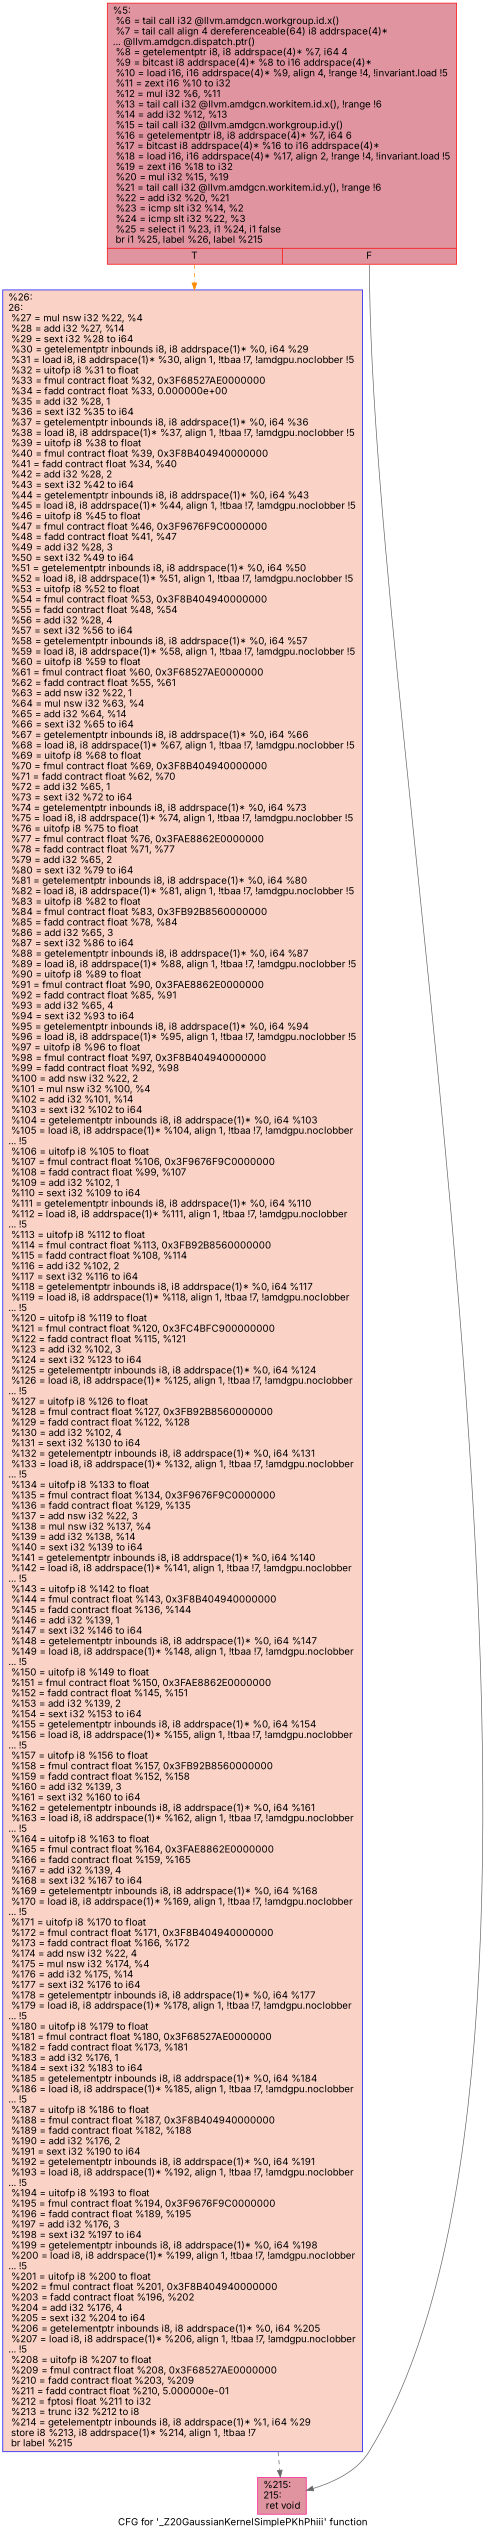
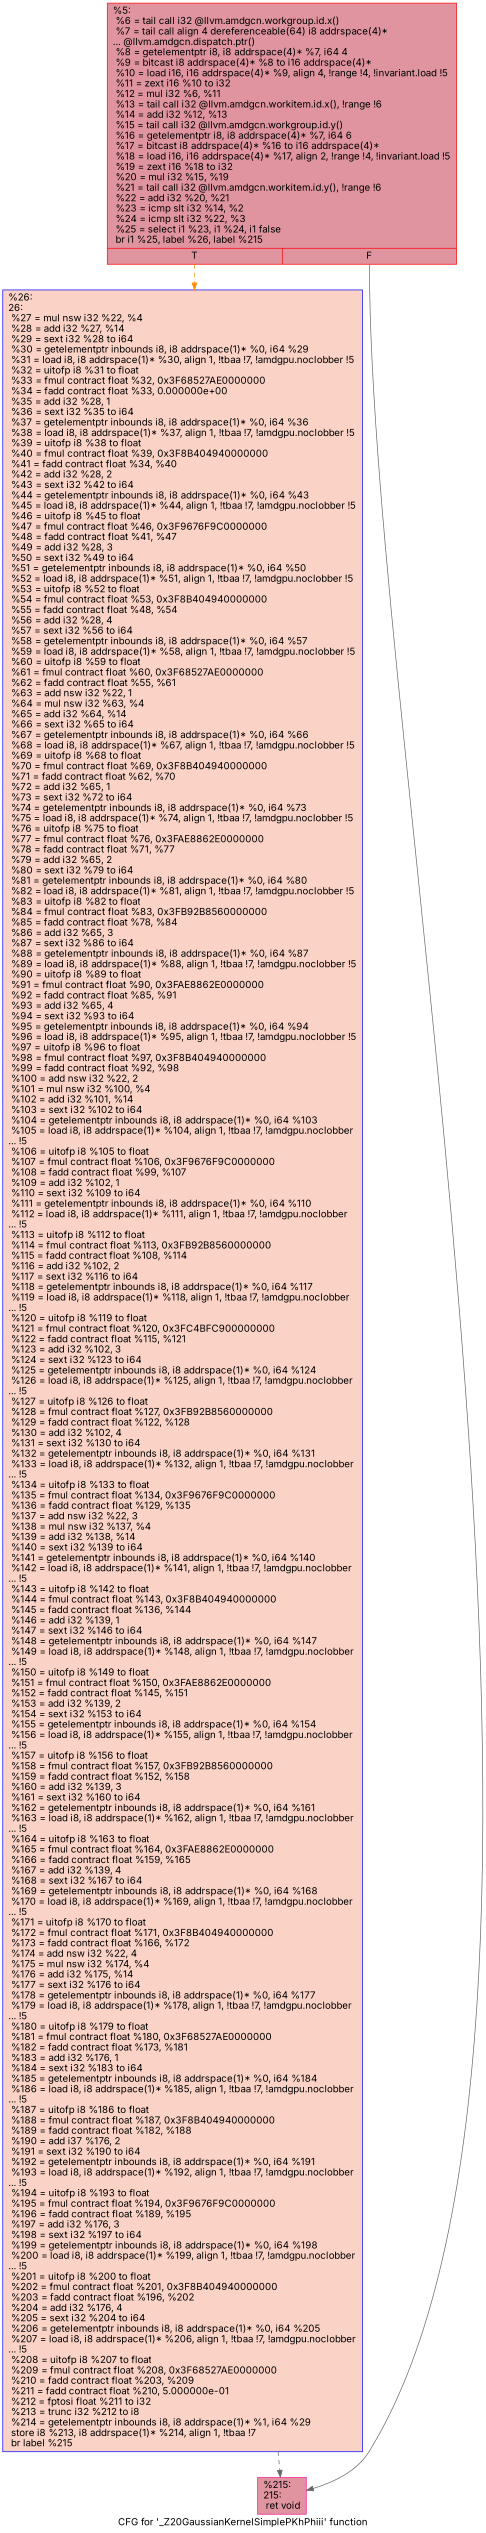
(65, 2141) -> (65, 2141)
